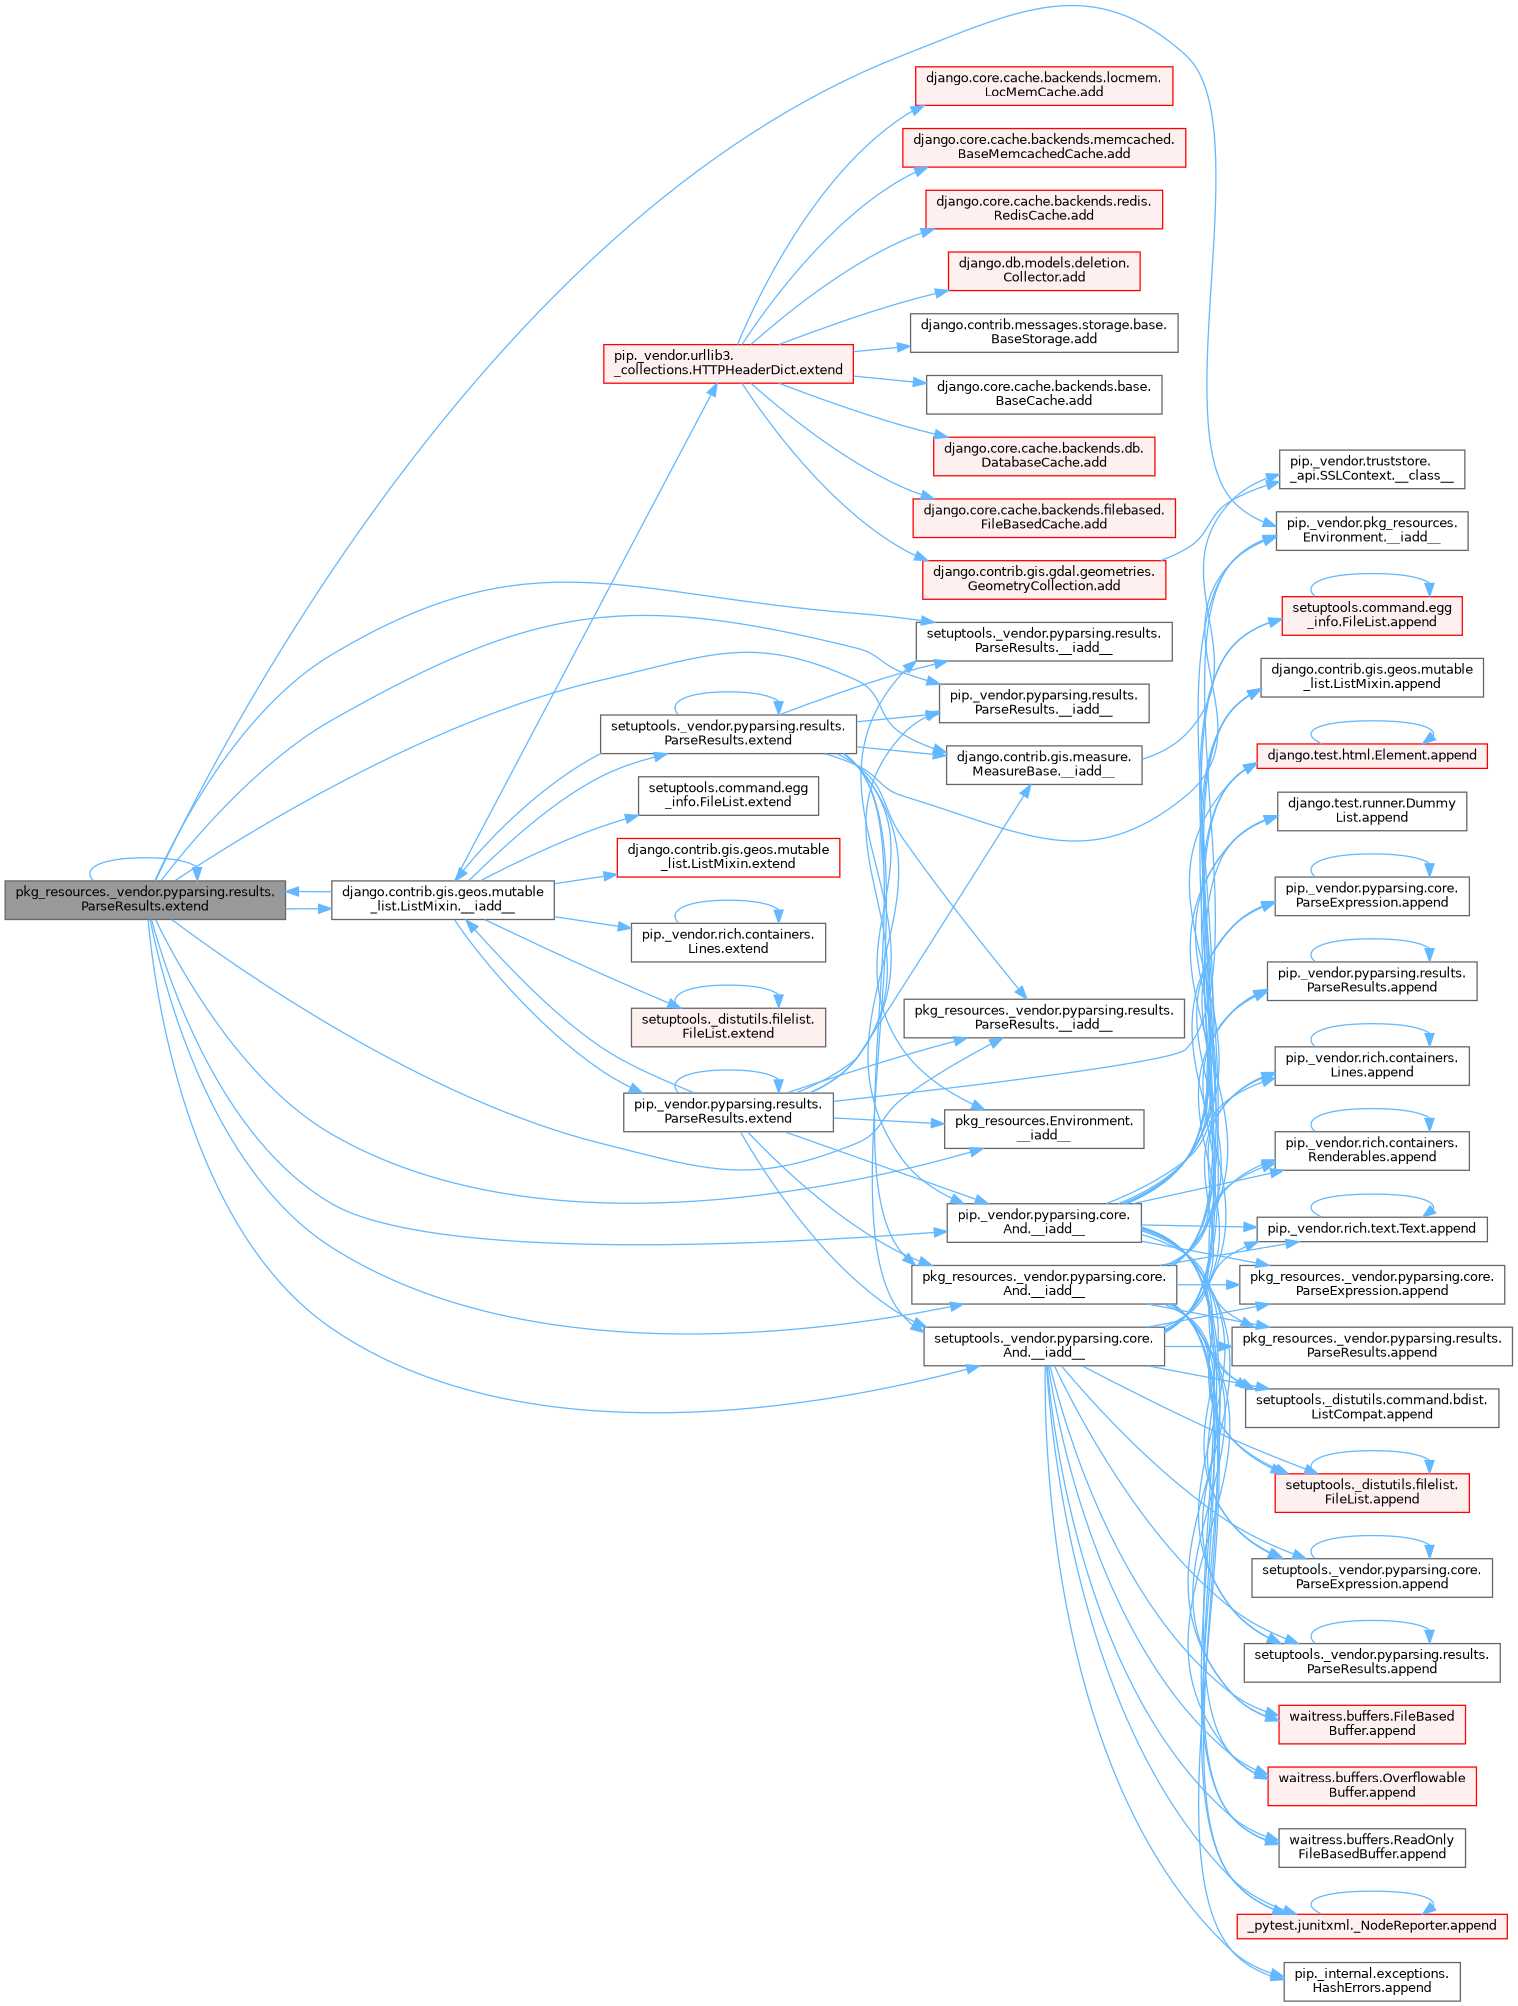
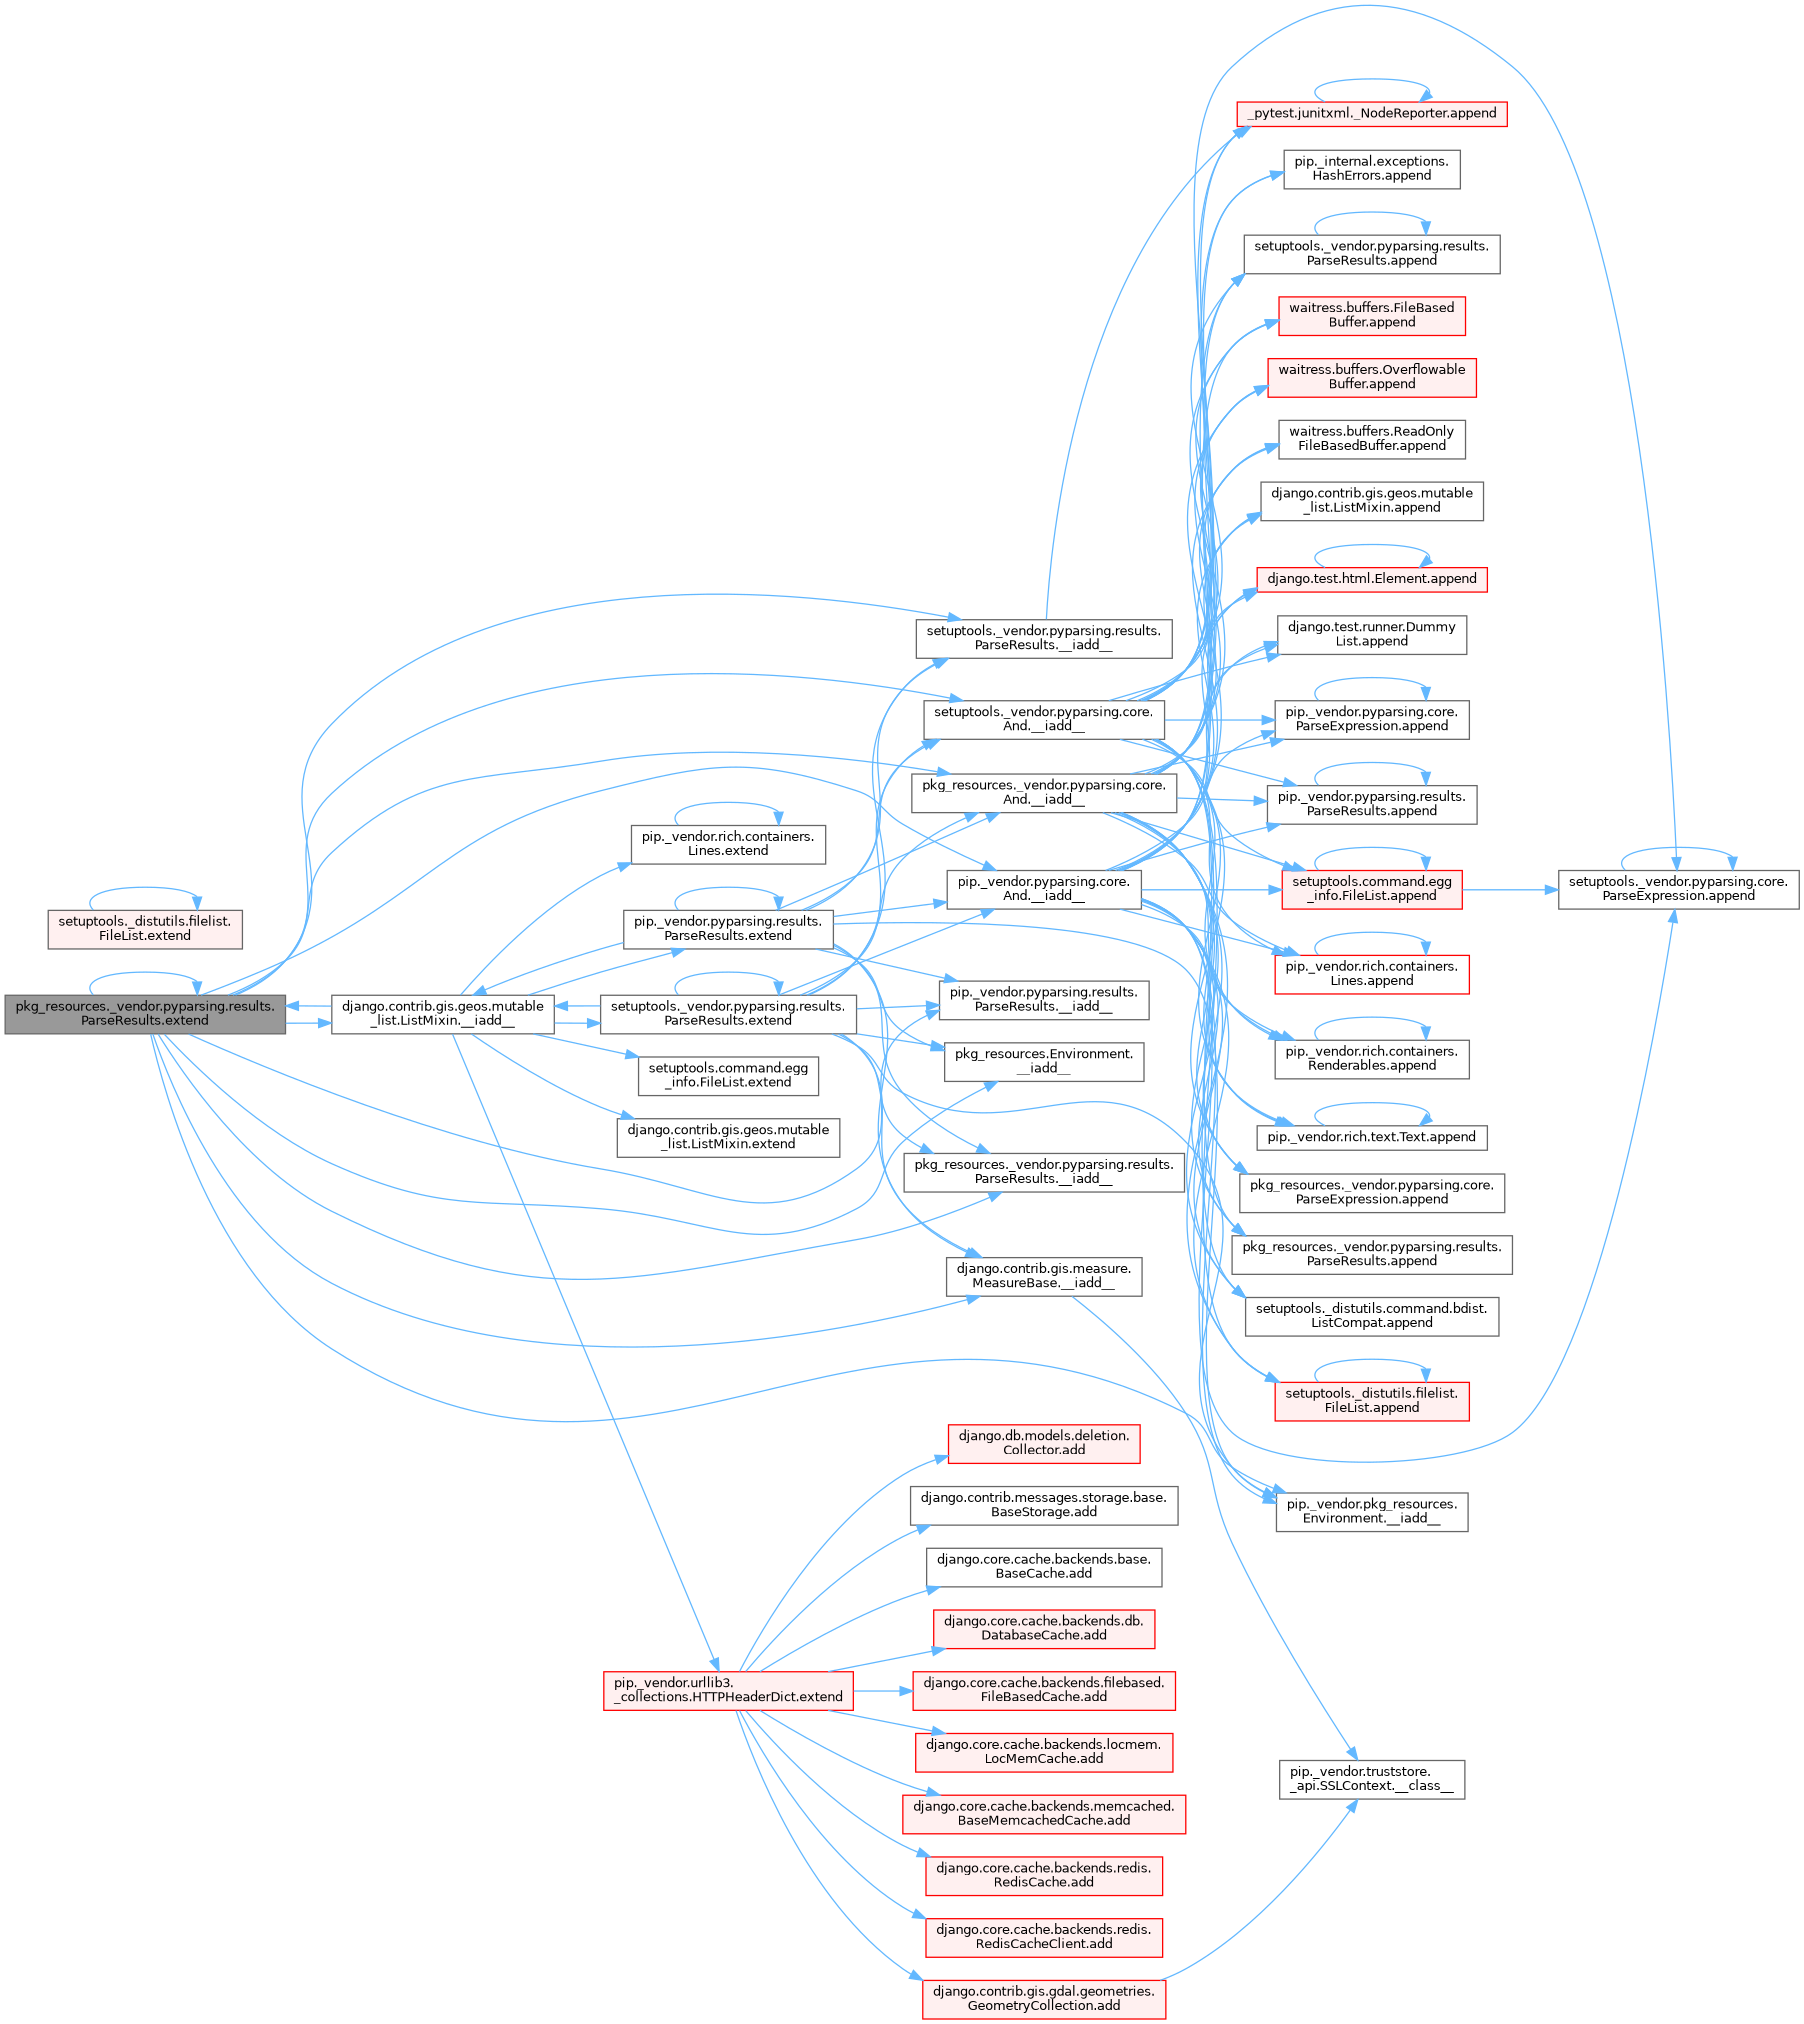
none -> (1241, 842)
(729, 858) -> (729, 1138)
(576, 962) -> none
(1372, 1066) -> (1372, 975)
(1209, 1434) -> (1504, 890)
(1211, 1566) -> (1096, 356)
none -> (1044, 1938)
